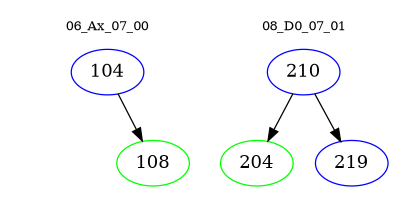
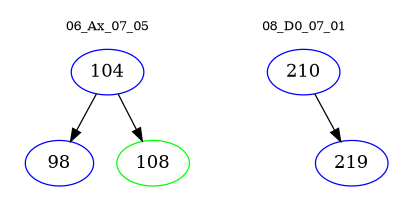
(108, 27) -> (108, 27)
none -> (59, 163)
(257, 163) -> none
